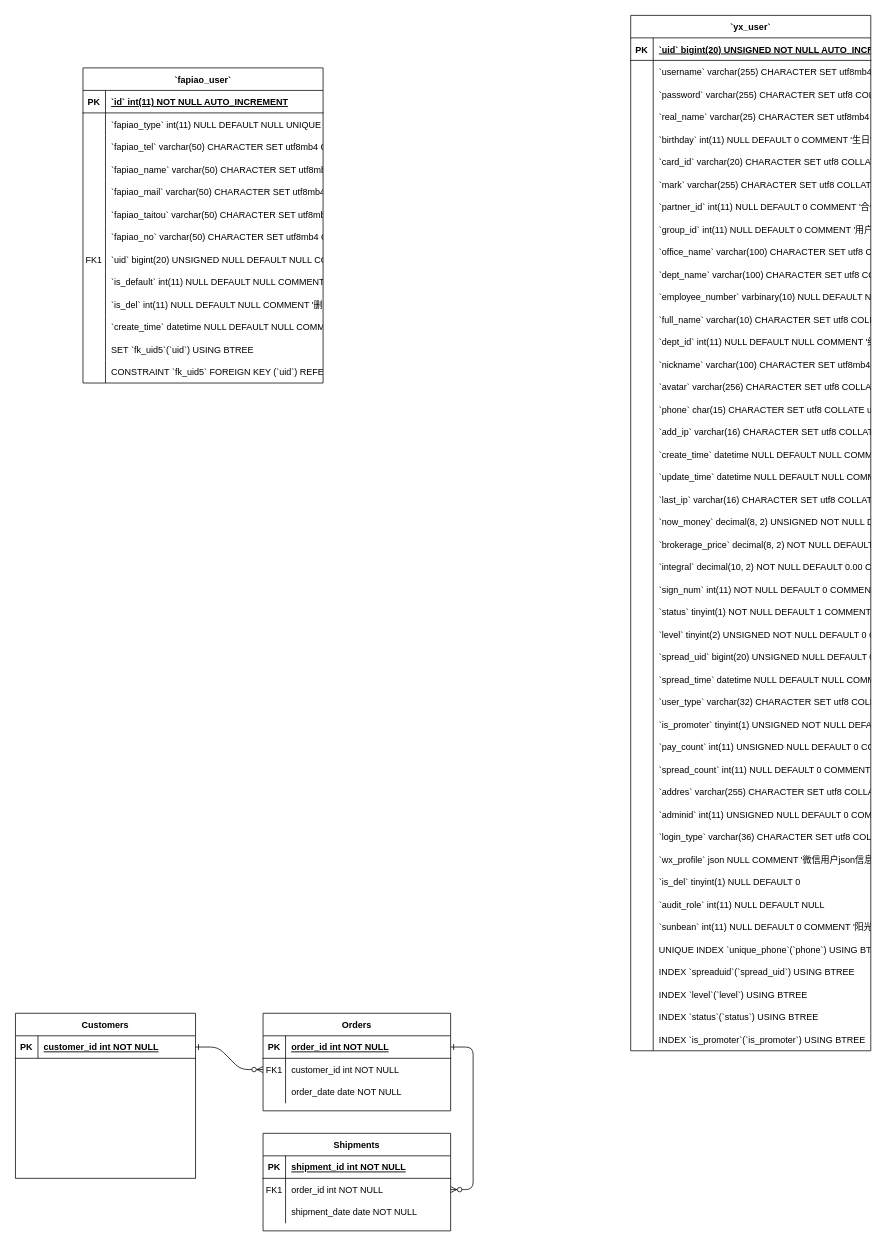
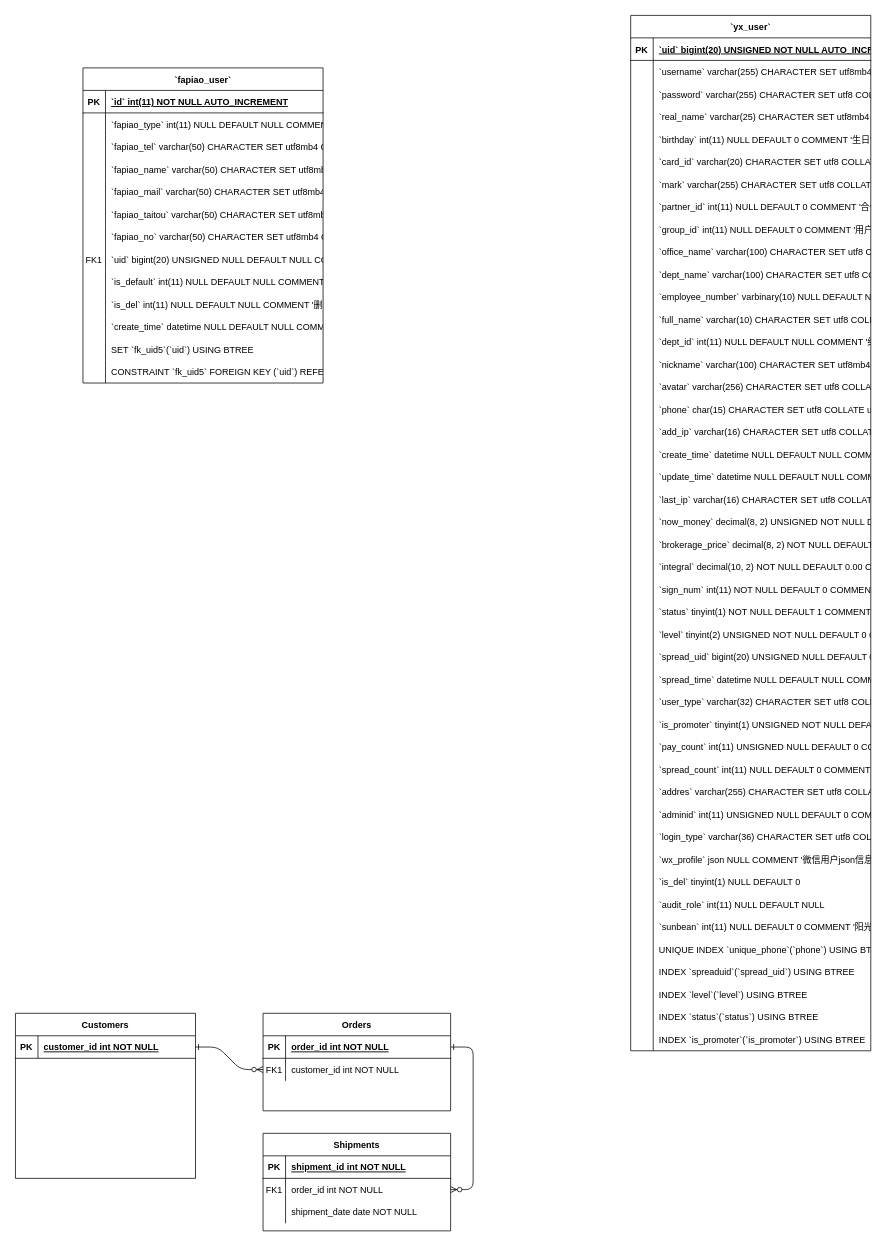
(241, 125) -> (243, 125)
(368, 1092) -> none
